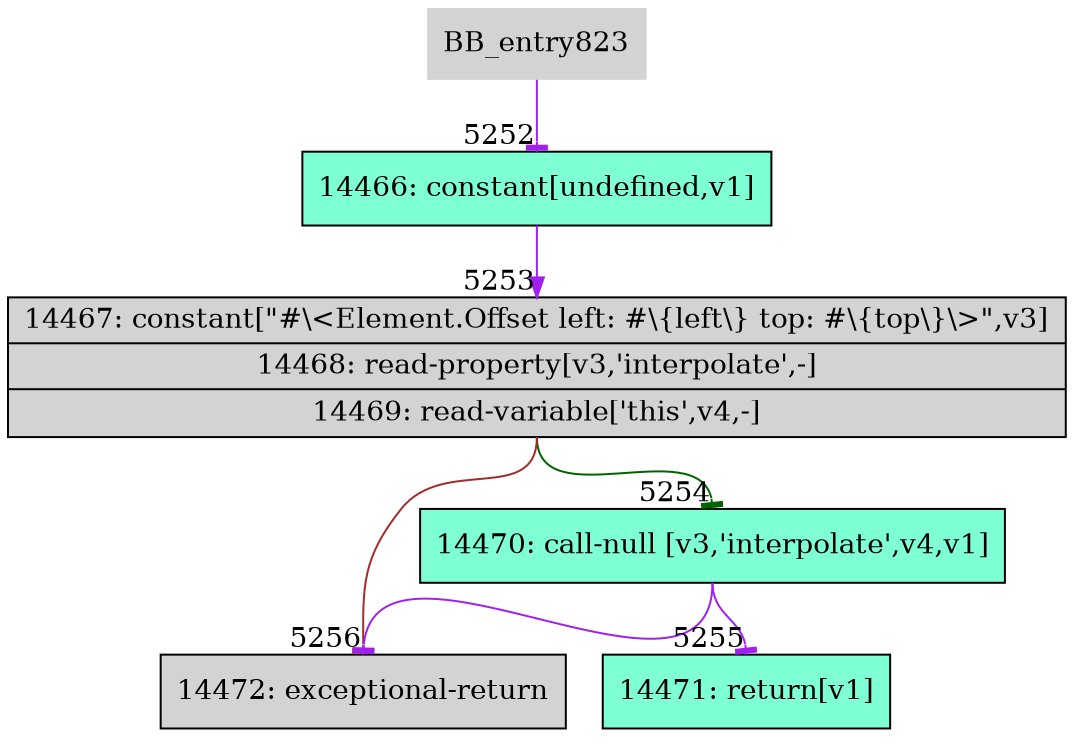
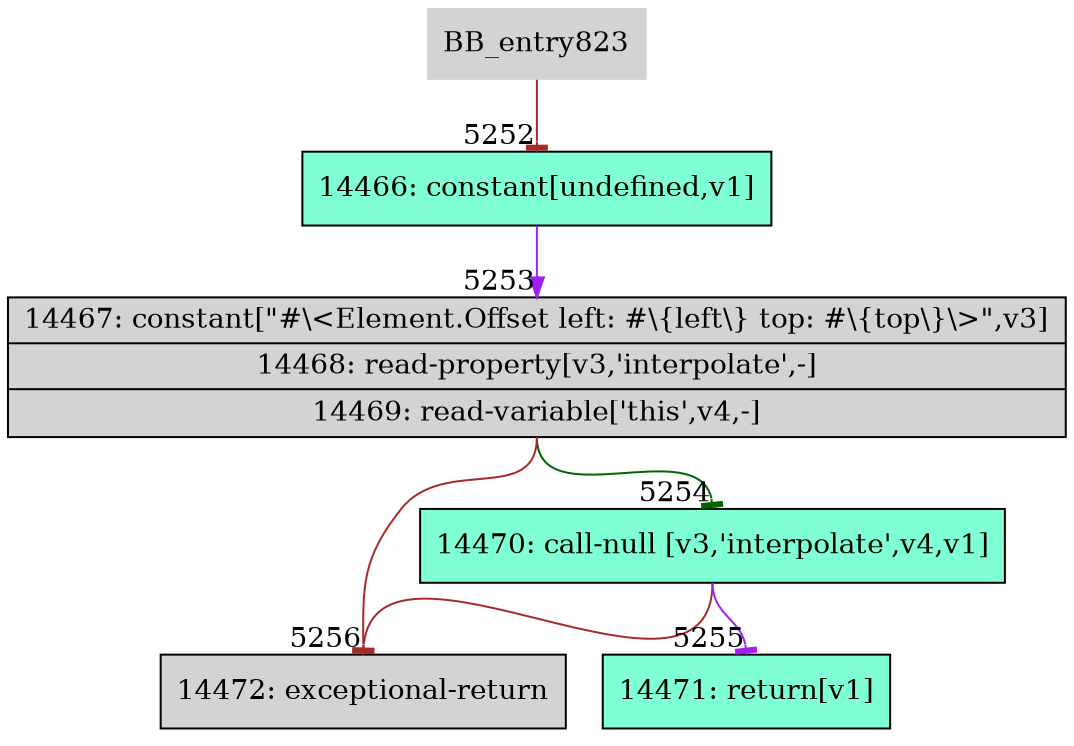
(537, 111) -> (537, 111)
(543, 620) -> (543, 620)
